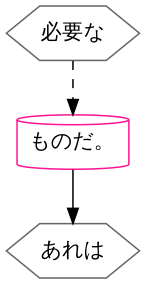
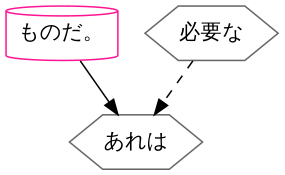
(73, 80) -> (178, 82)
